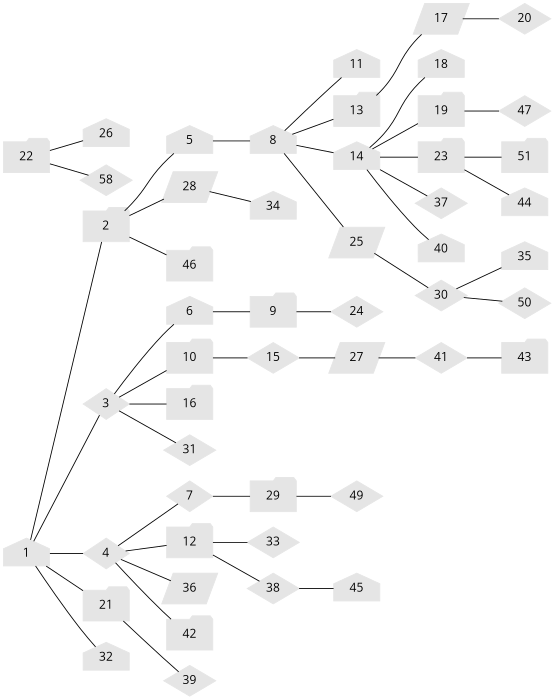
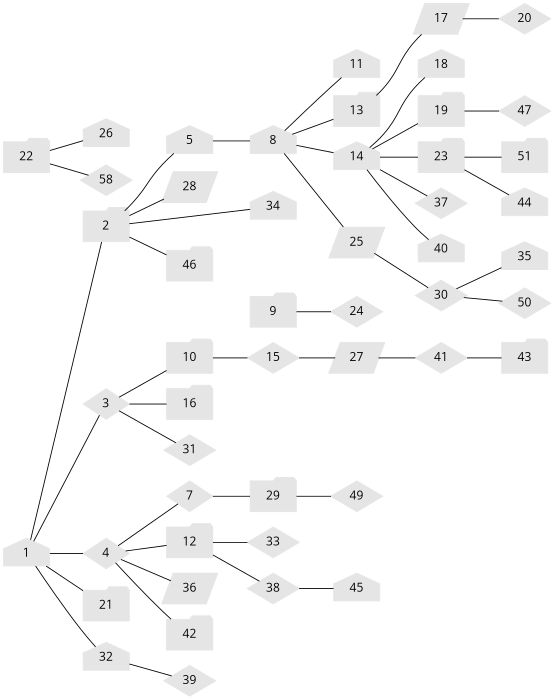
(230, 197) -> (190, 217)
(190, 312) -> none
(151, 647) -> (151, 670)
